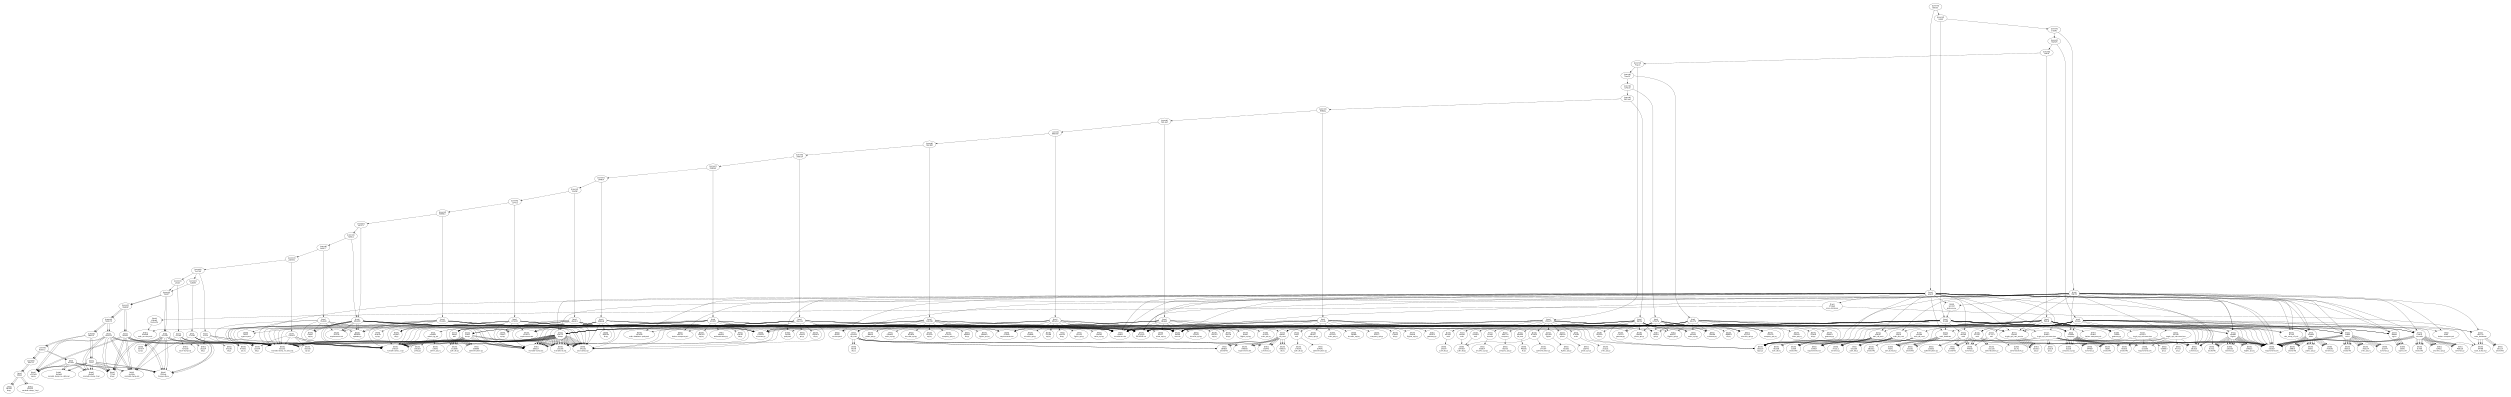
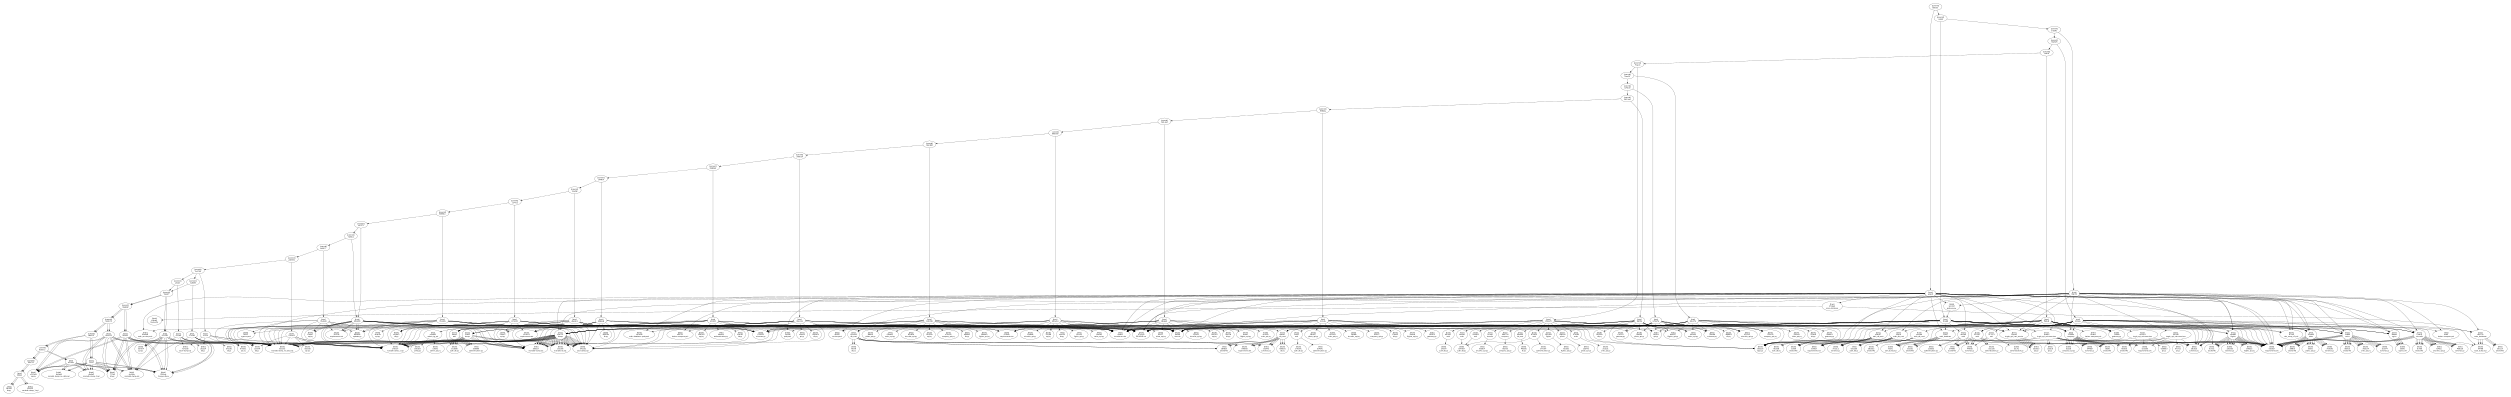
(150, 327) -> (668, 298)
